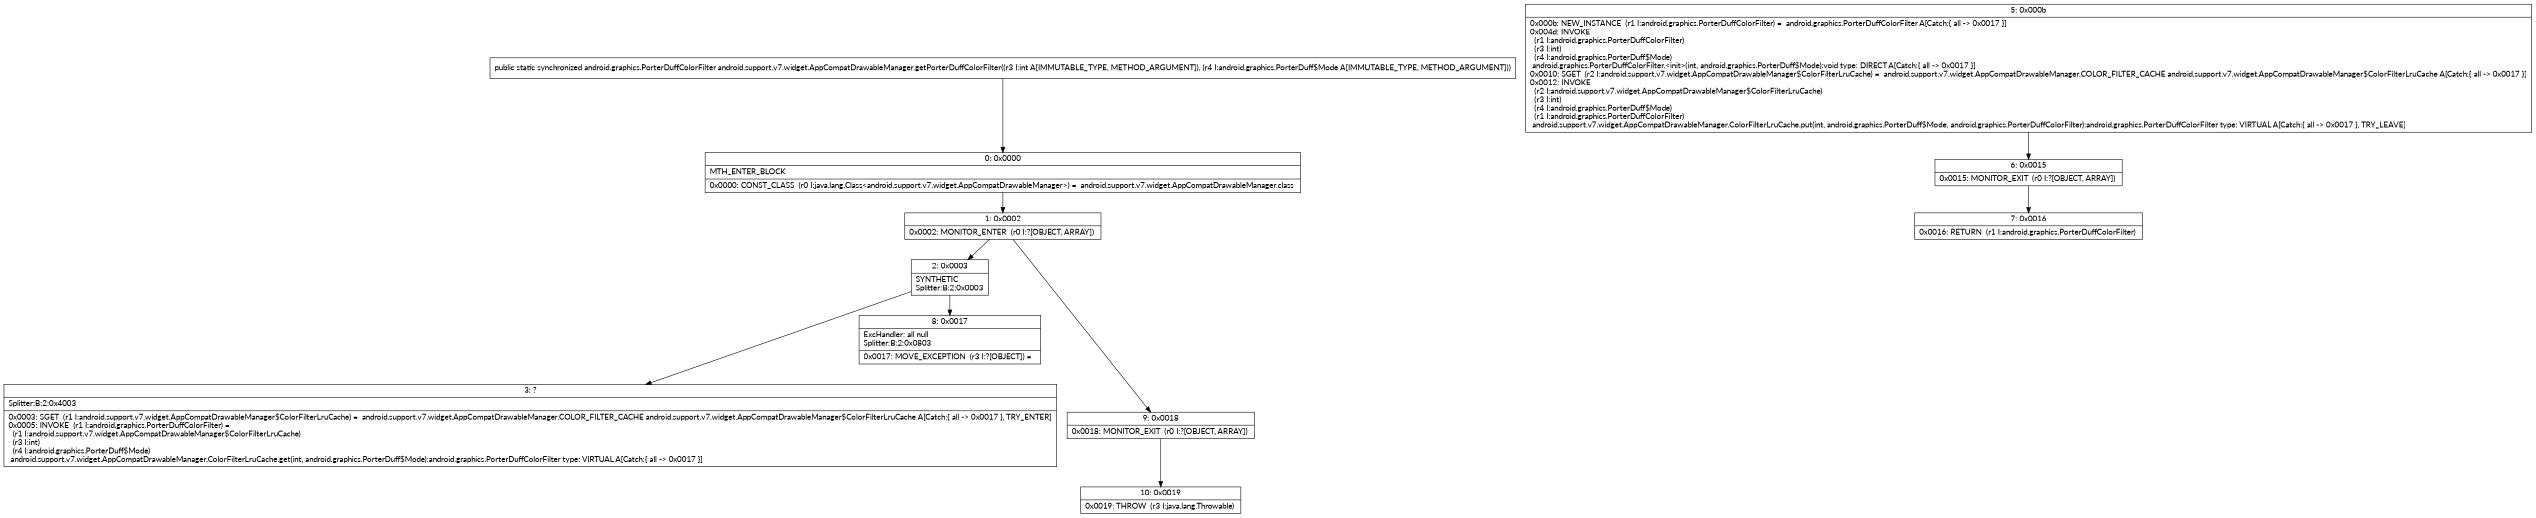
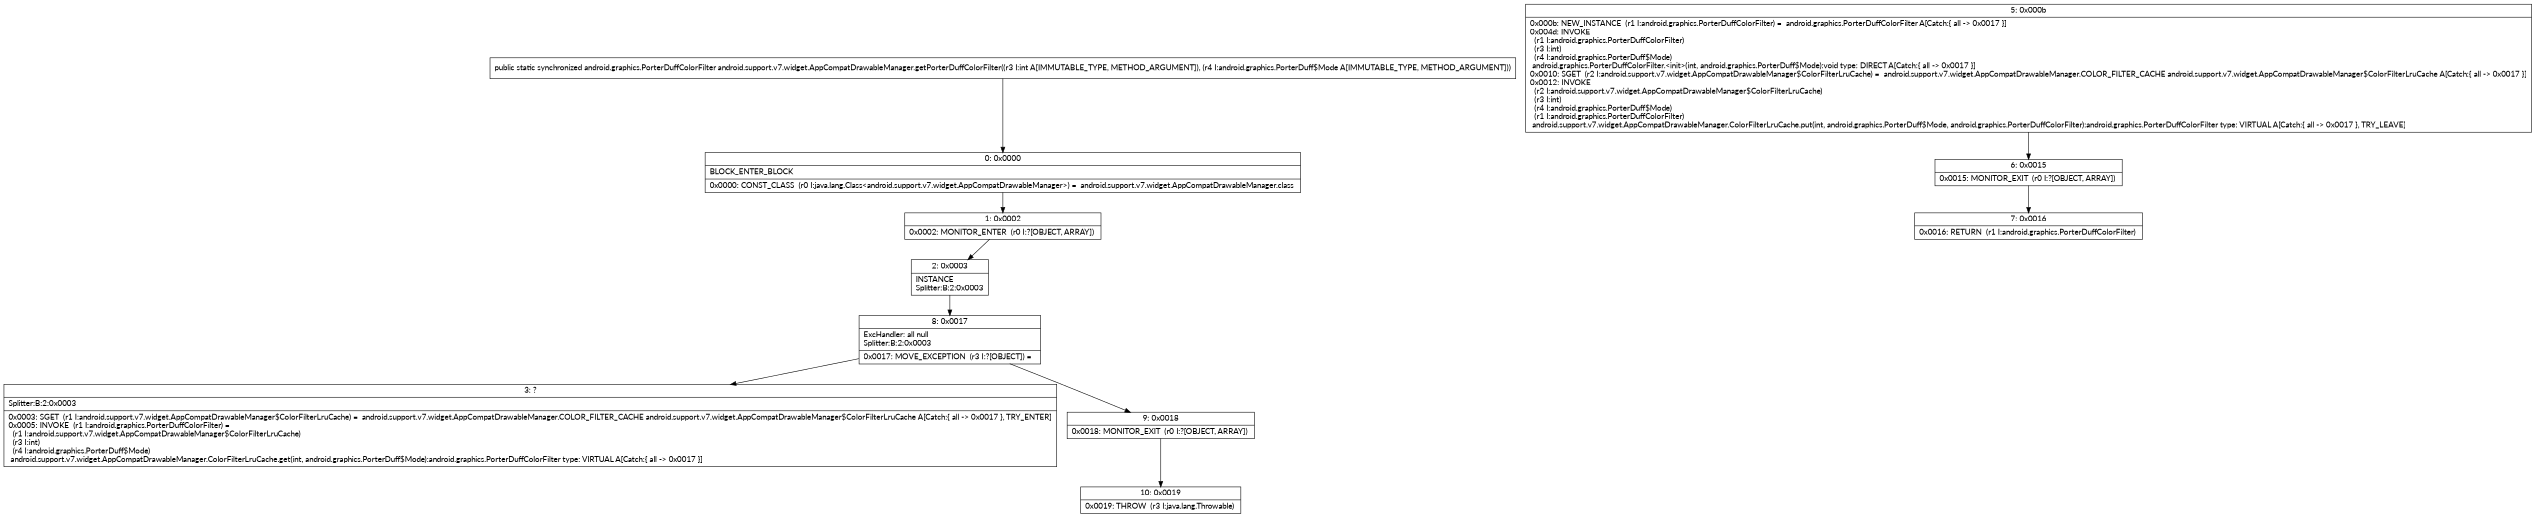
(748, 172) -> (751, 172)
(937, 280) -> (935, 280)
(1080, 324) -> (1068, 387)
(781, 337) -> (797, 371)
(898, 343) -> (898, 343)
(43, 404) -> (43, 404)
